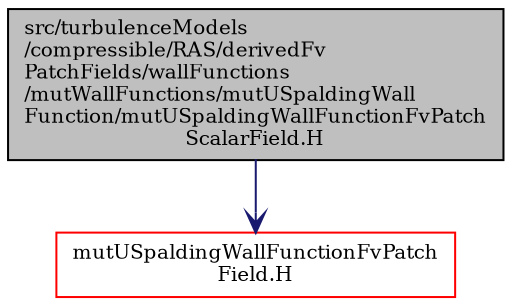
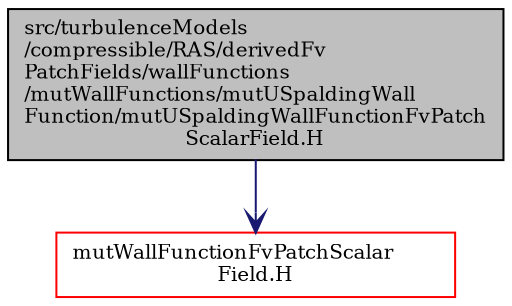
(256, 265) -> (256, 265)
